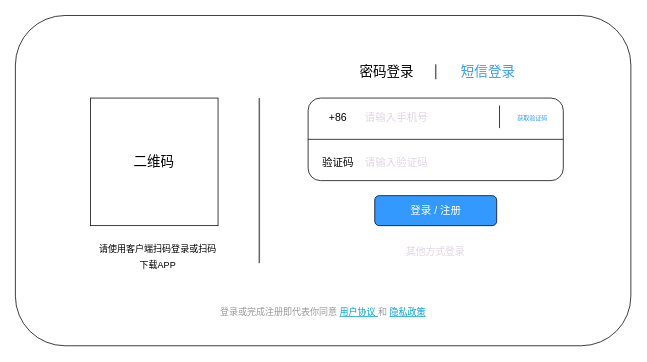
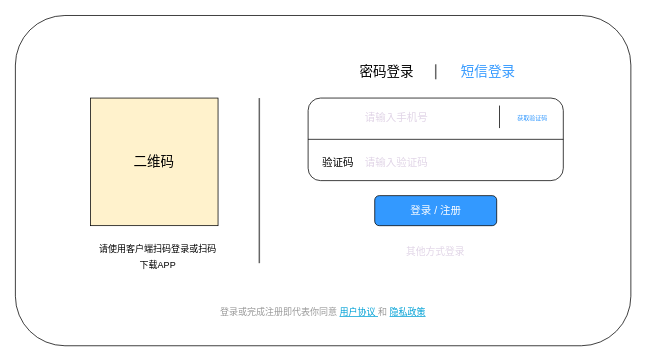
(338, 117) -> none
(154, 162) -> (154, 162)
